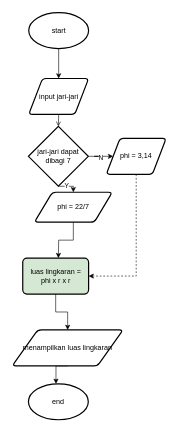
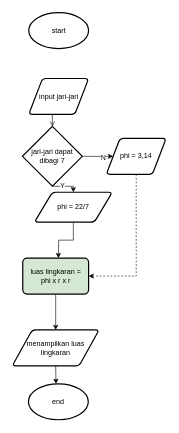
(59, 61) -> none
(59, 156) -> (53, 156)
(68, 348) -> (56, 348)
